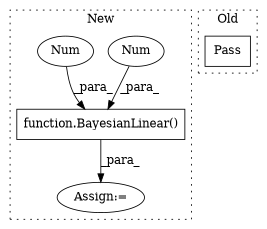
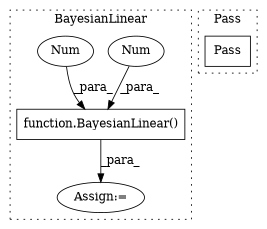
(101, 20) -> (101, 20)
(228, 20) -> (228, 20)
